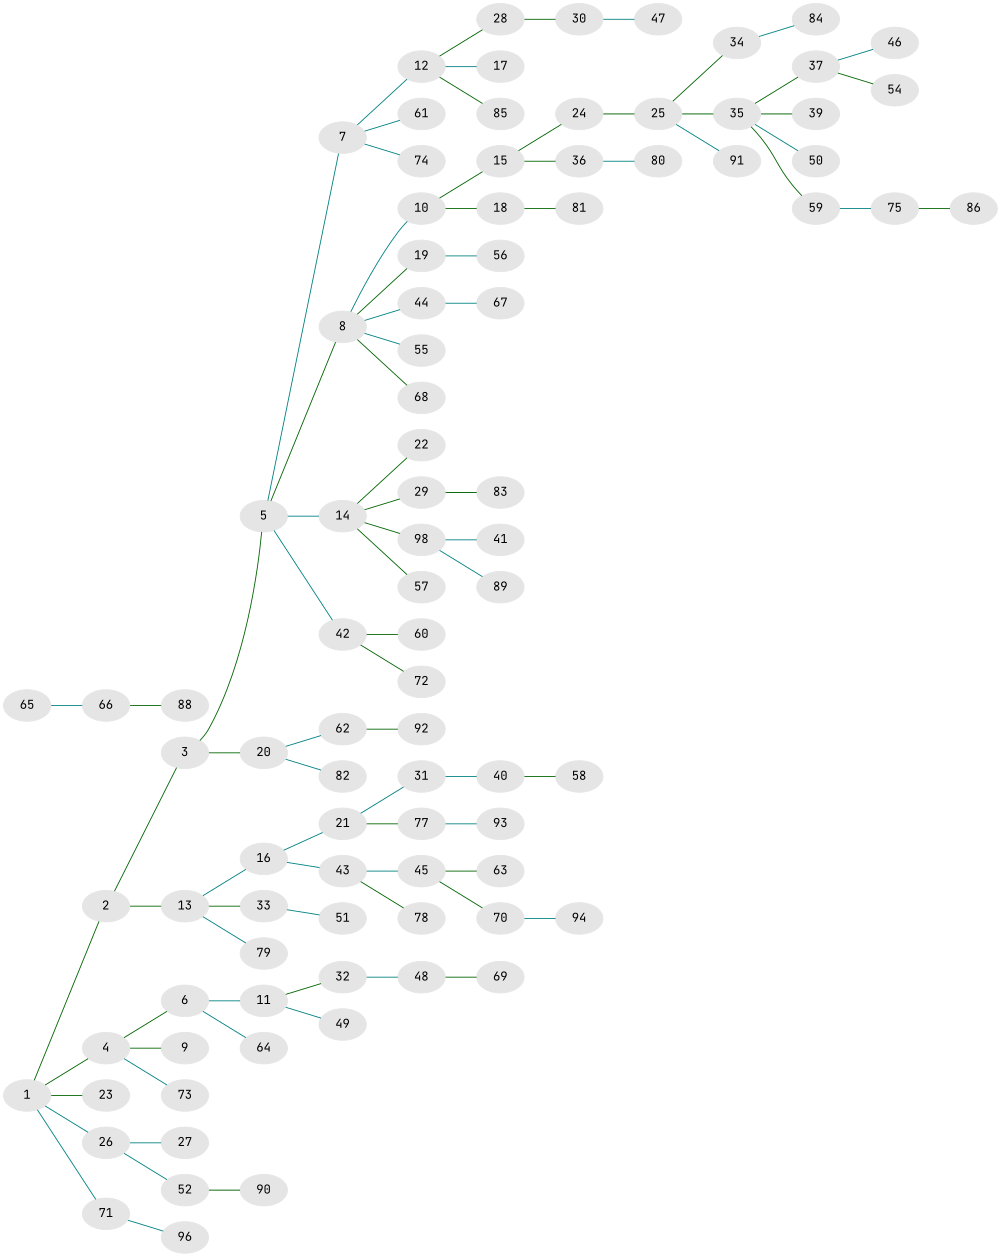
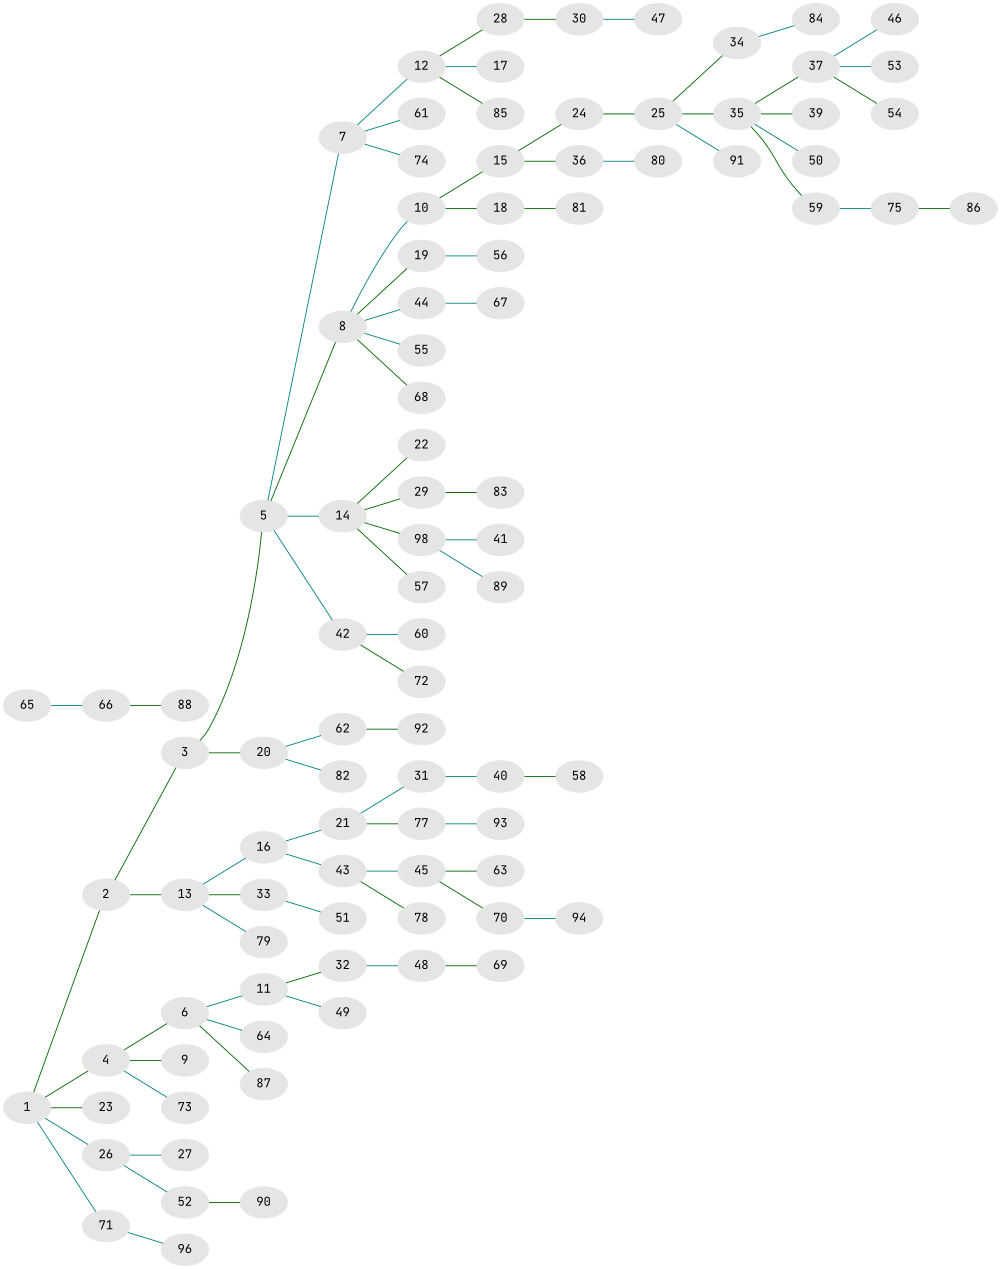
none -> (895, 67)
(382, 635) -> (382, 635)
none -> (264, 1084)
